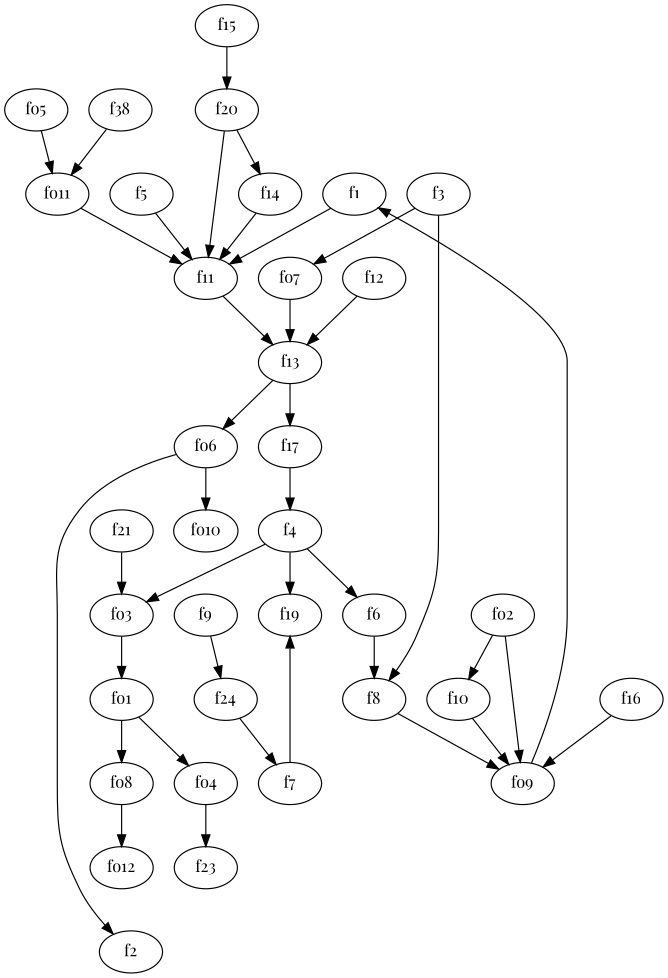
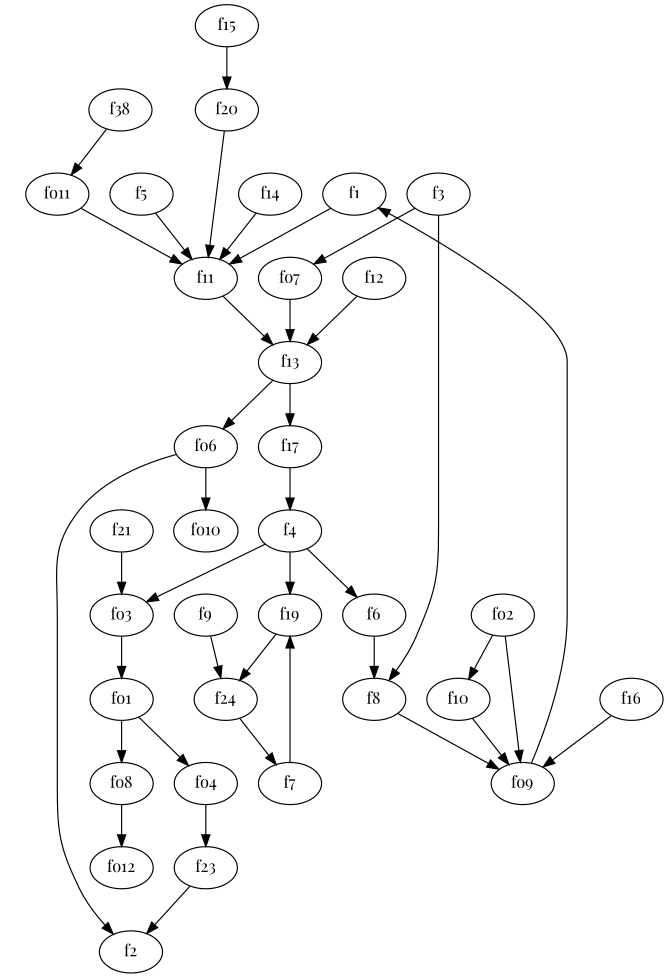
(36, 110) -> none
(246, 147) -> none
none -> (261, 653)
none -> (172, 905)
